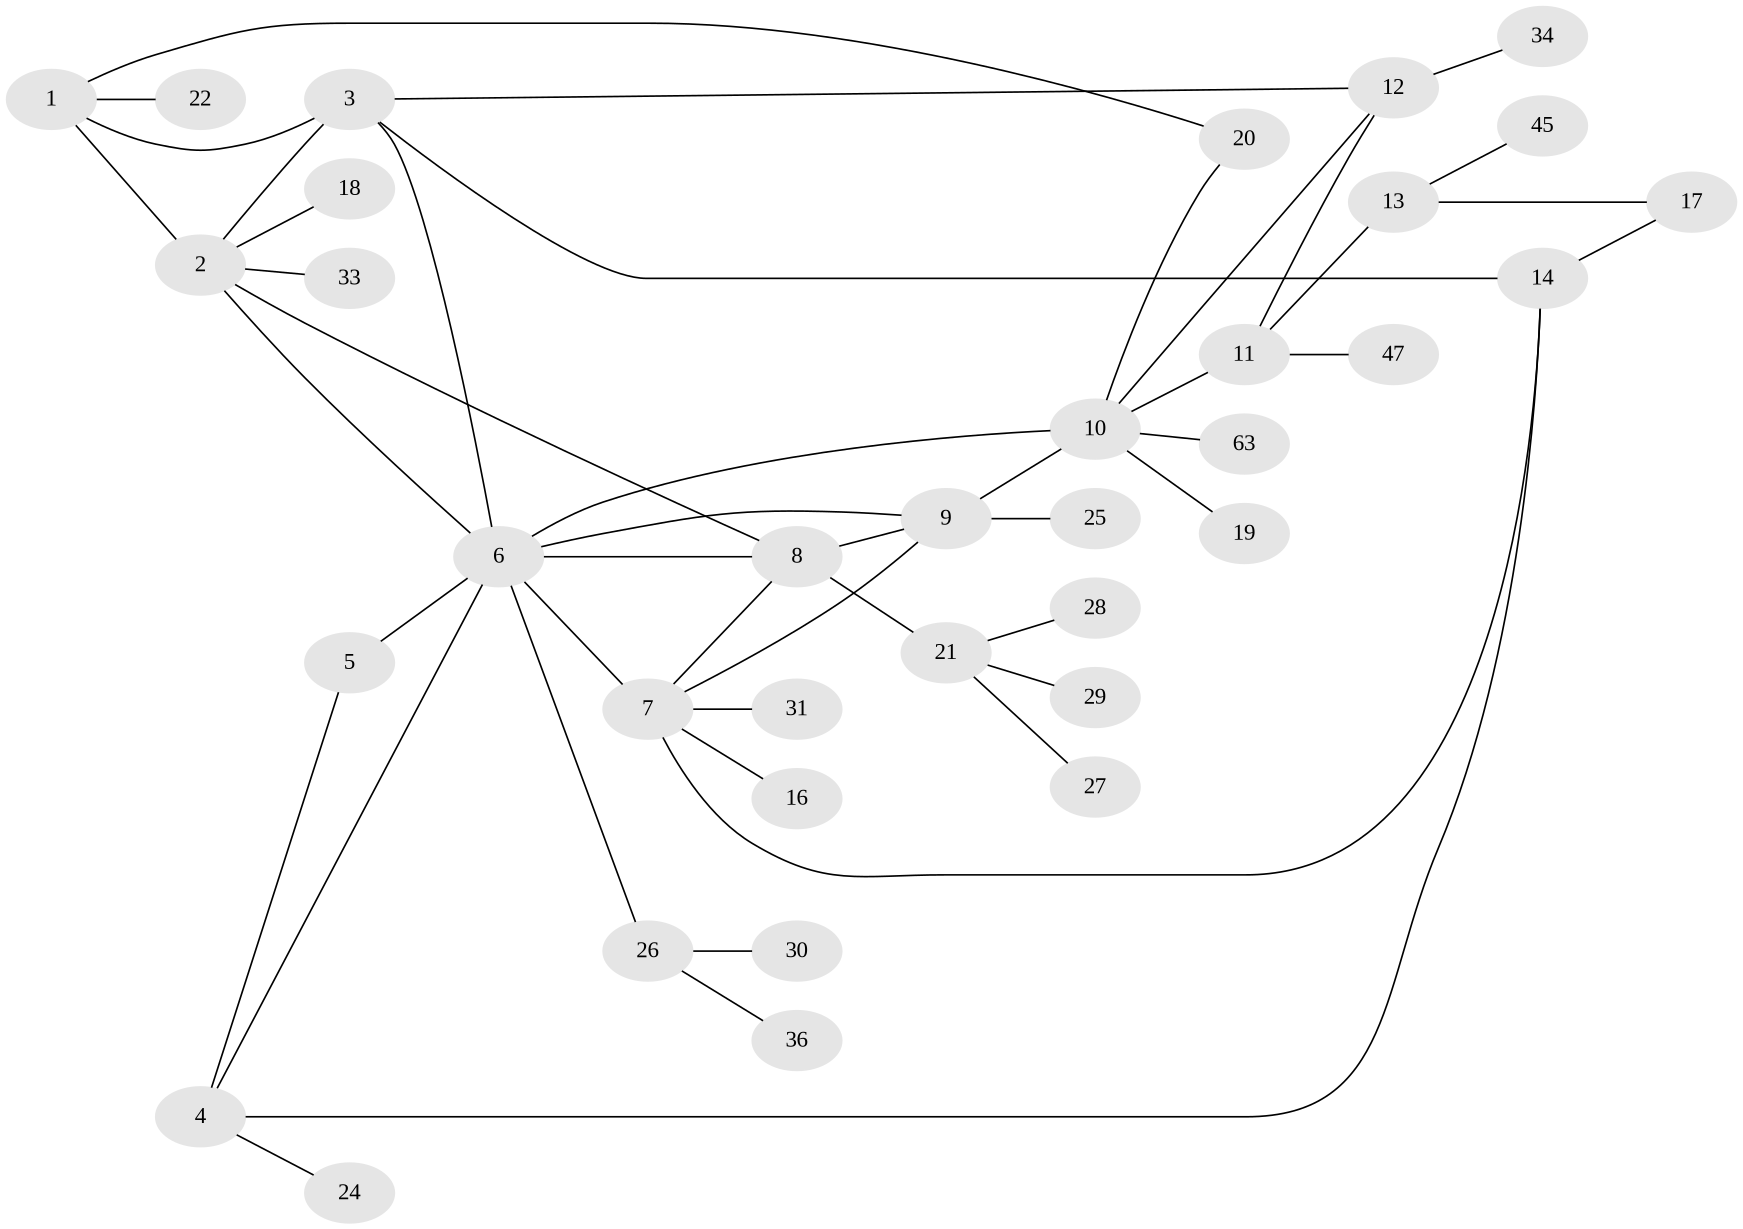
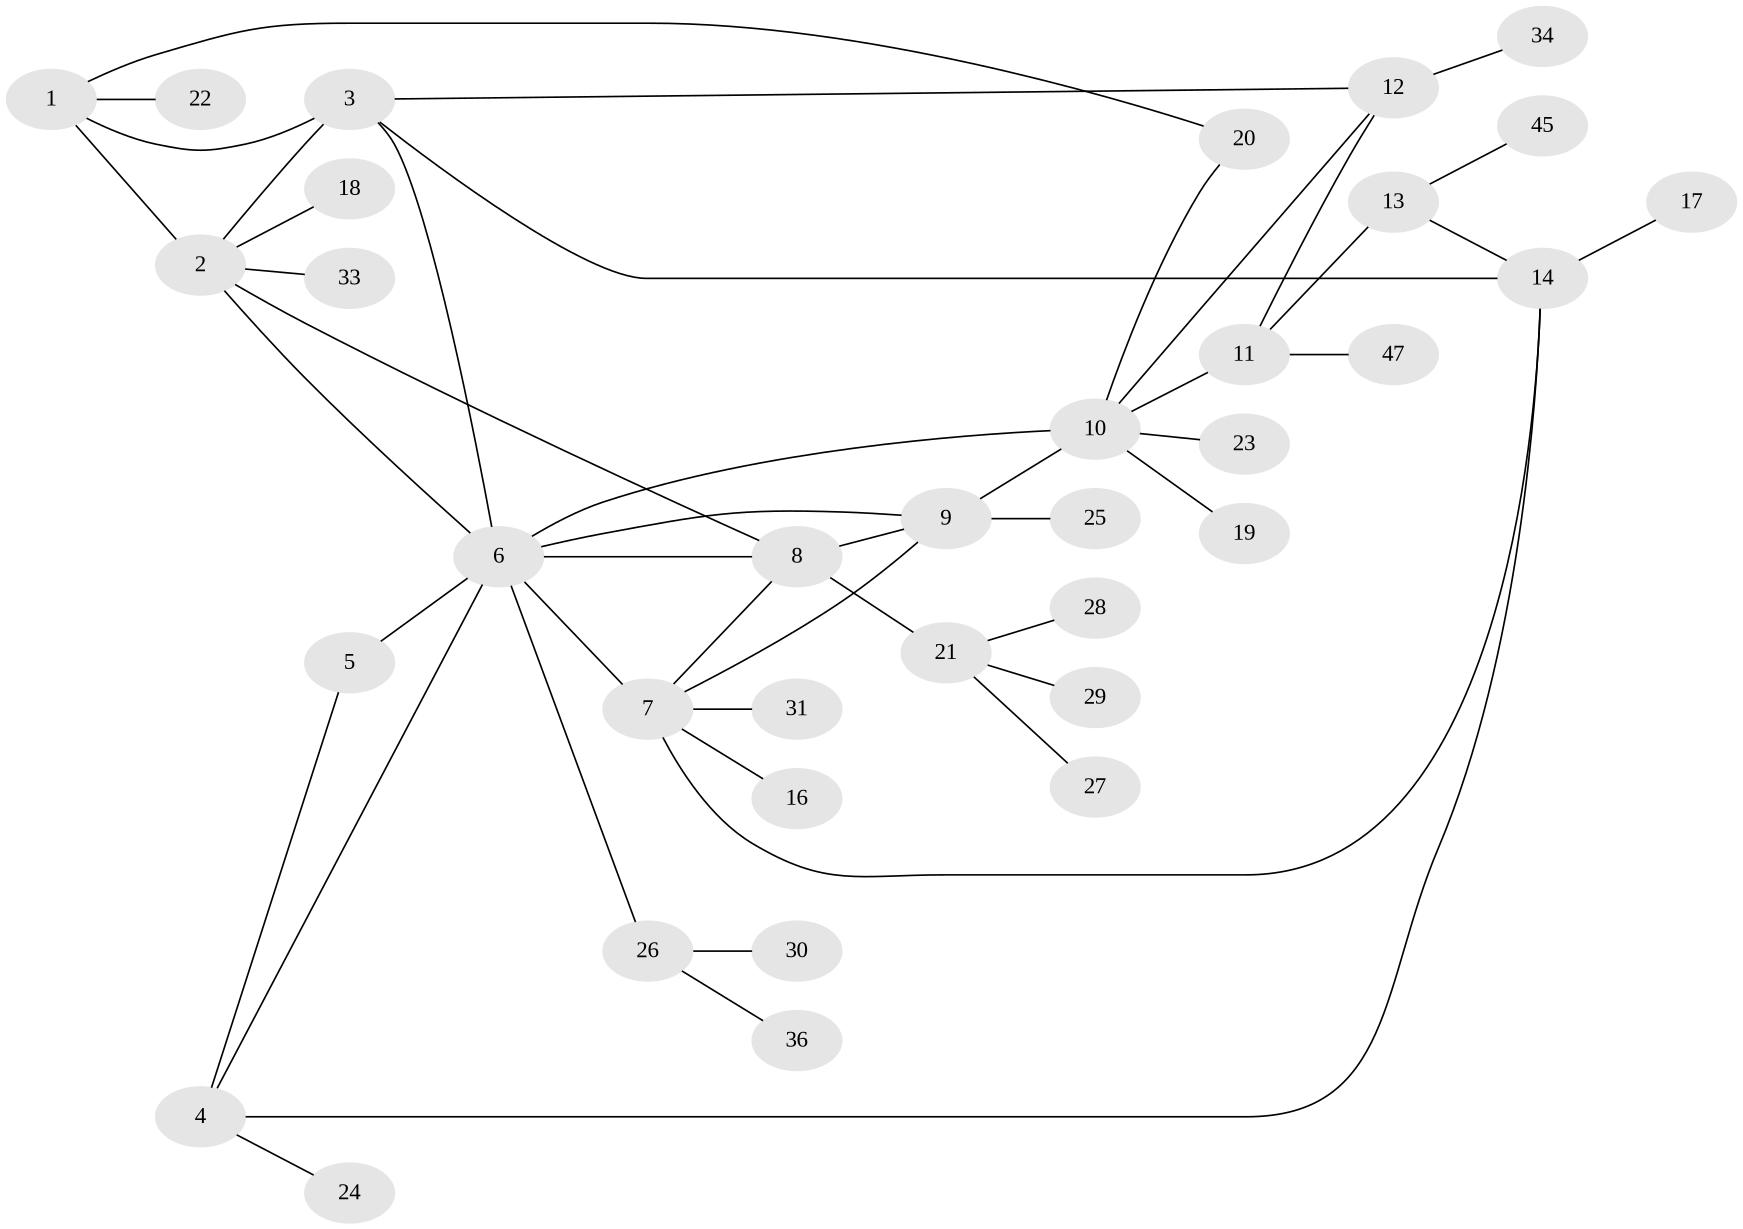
(1543, 202) -> (1468, 240)
(1244, 444) -> (1244, 444)
